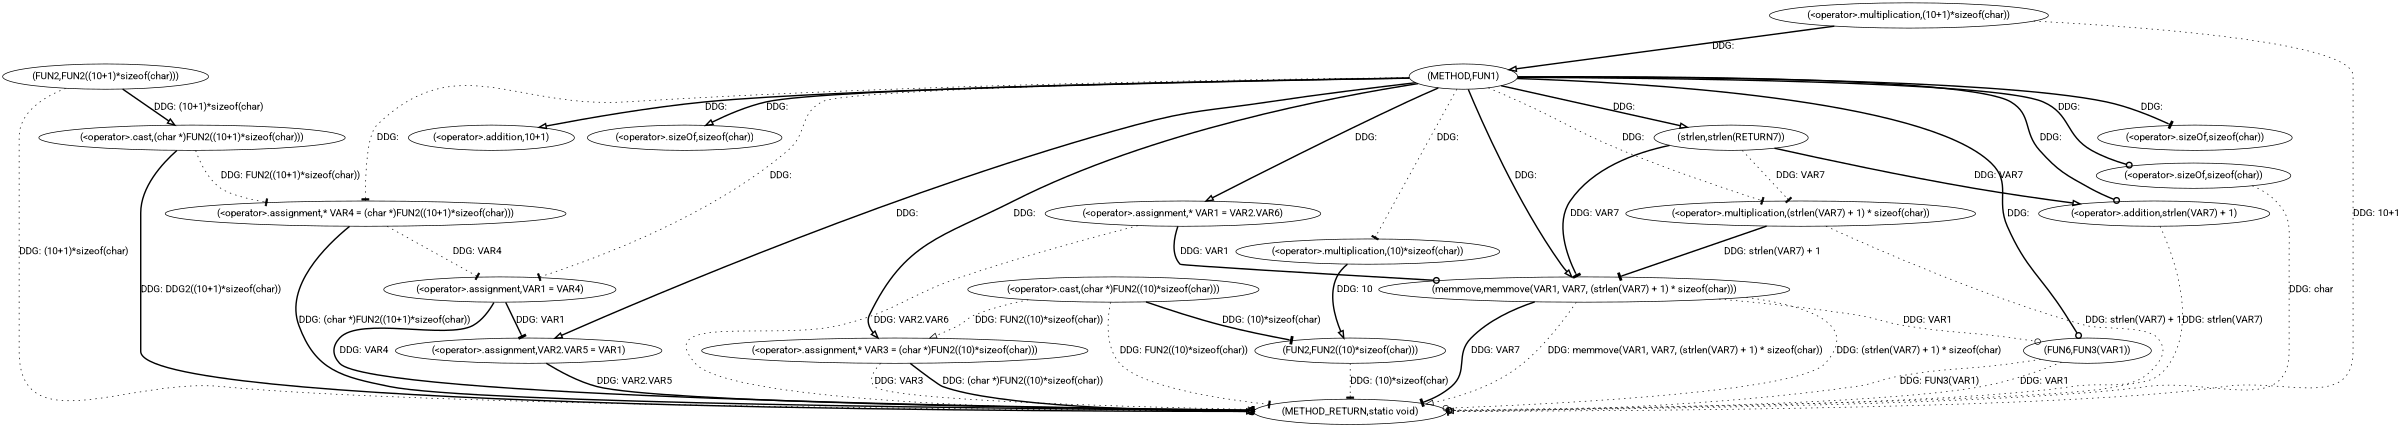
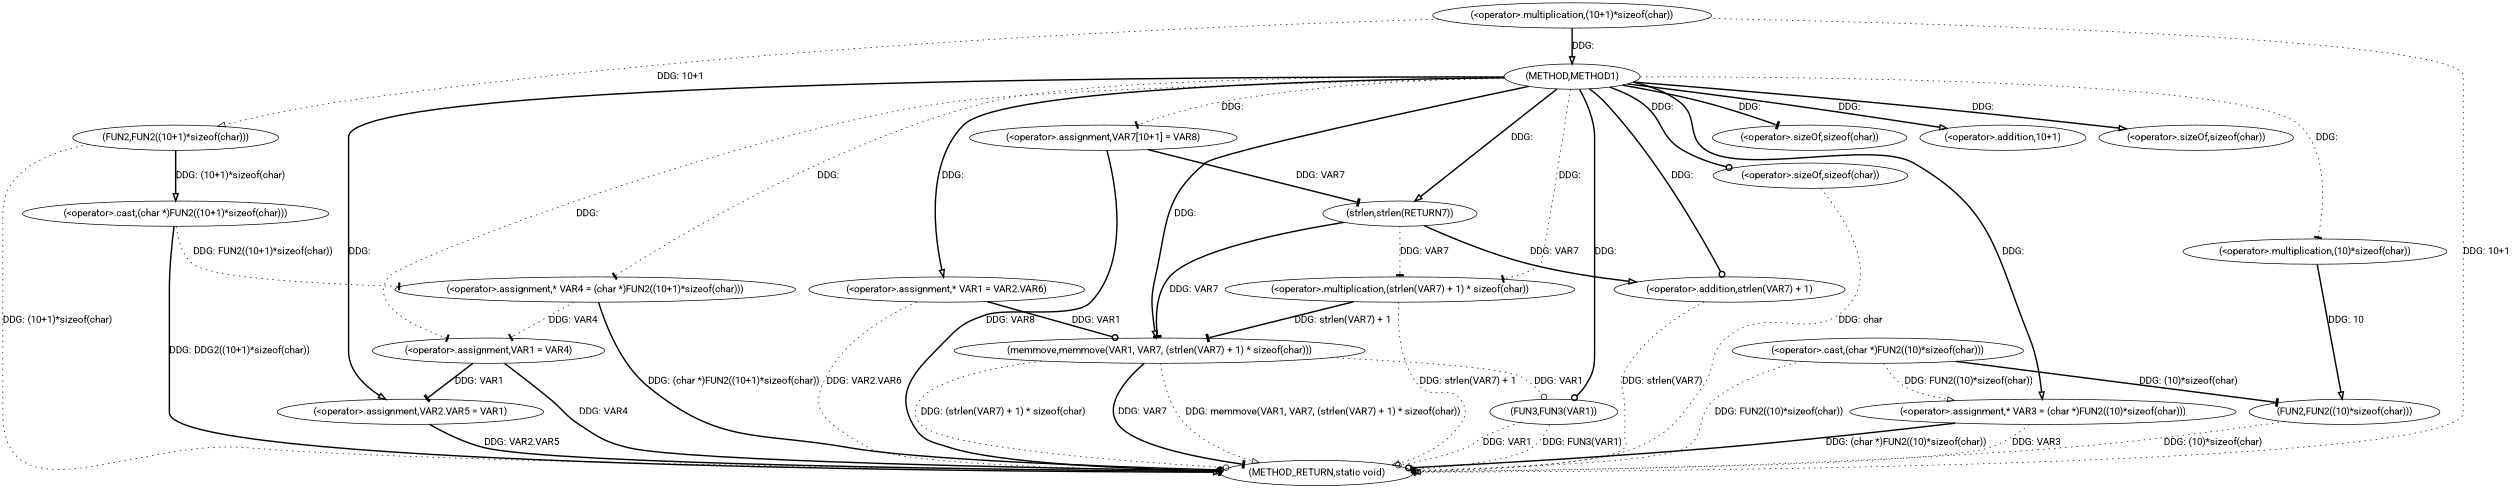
none -> (830, 51)
(1463, 77) -> (1572, 77)
none -> (1103, 138)
(2087, 351) -> (1554, 412)
